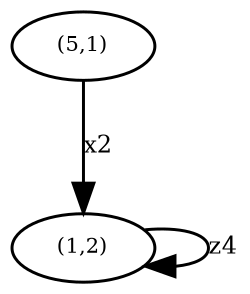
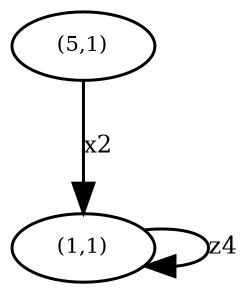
(83, 248) -> (83, 248)
